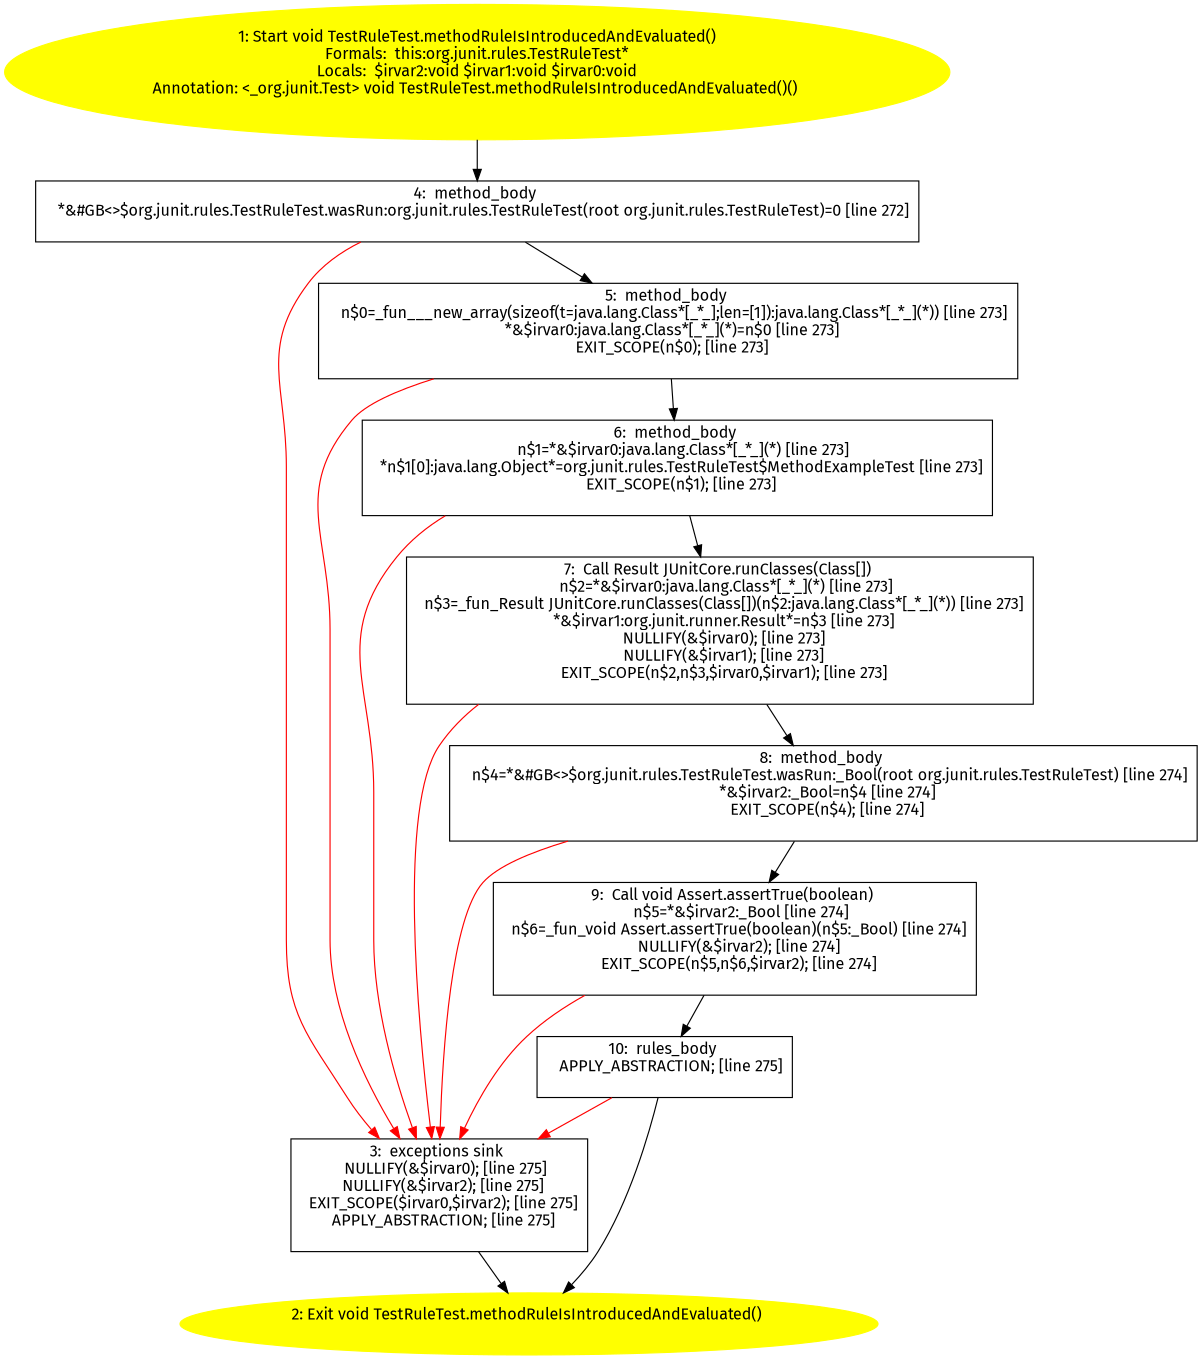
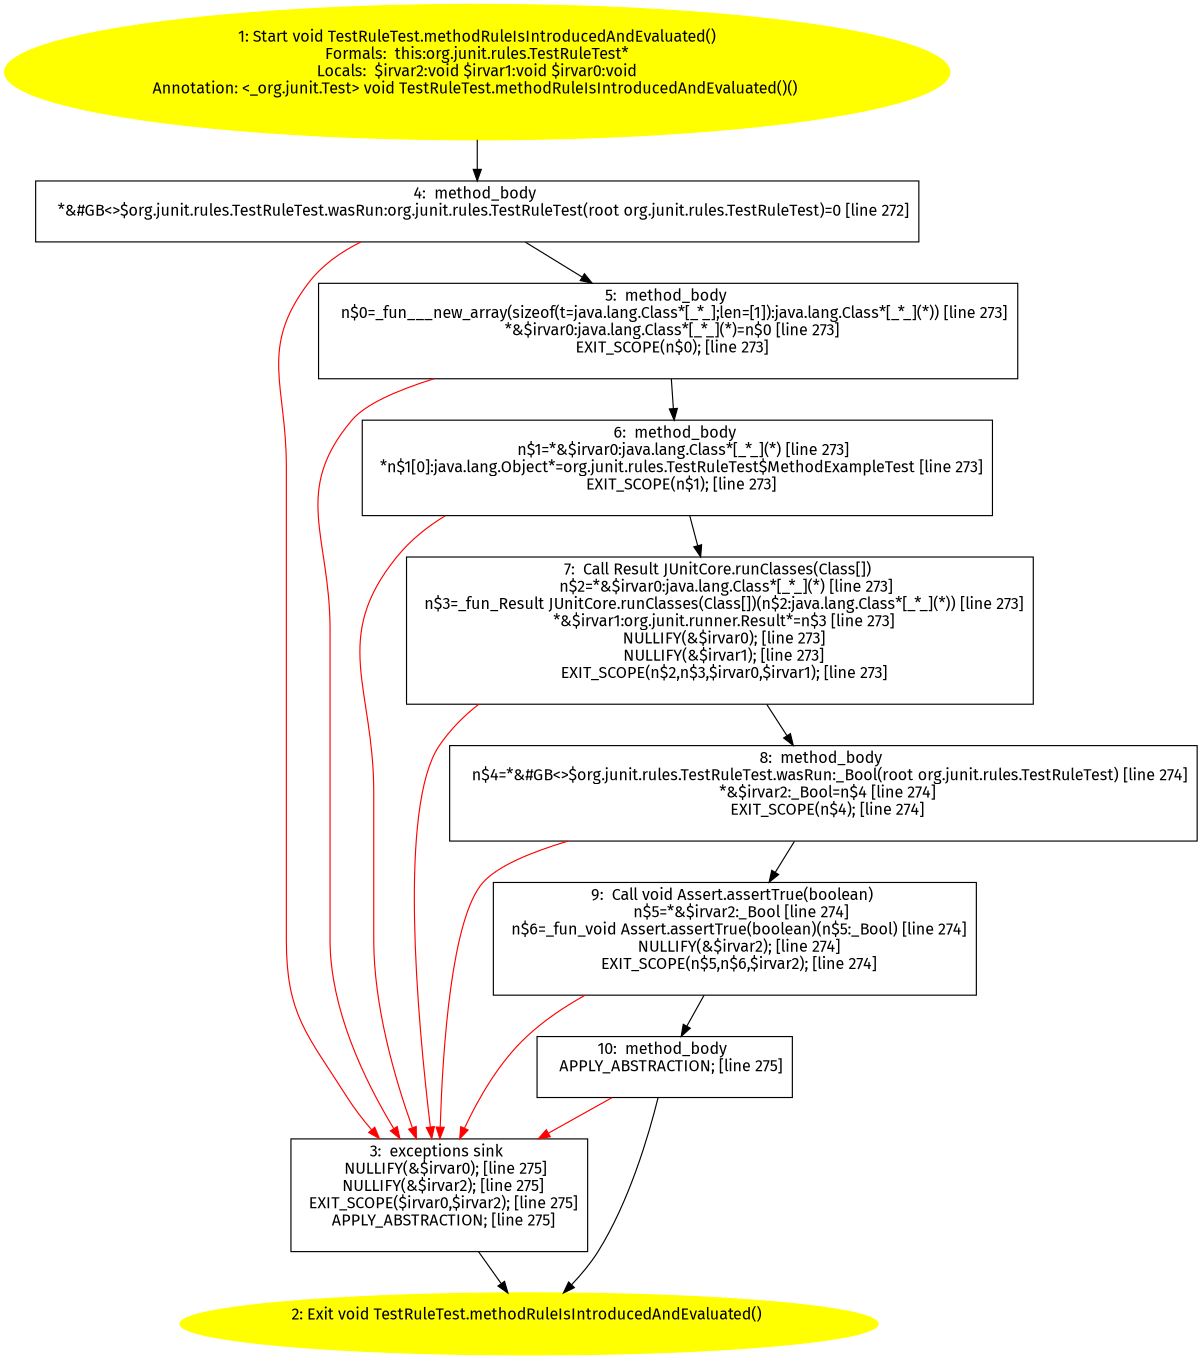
(665, 1067) -> (665, 1067)
